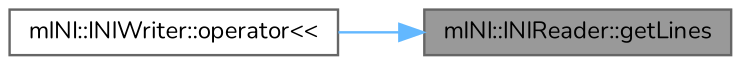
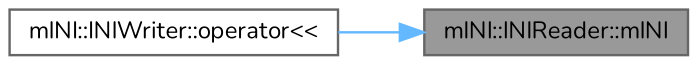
(578, 32) -> (556, 32)
